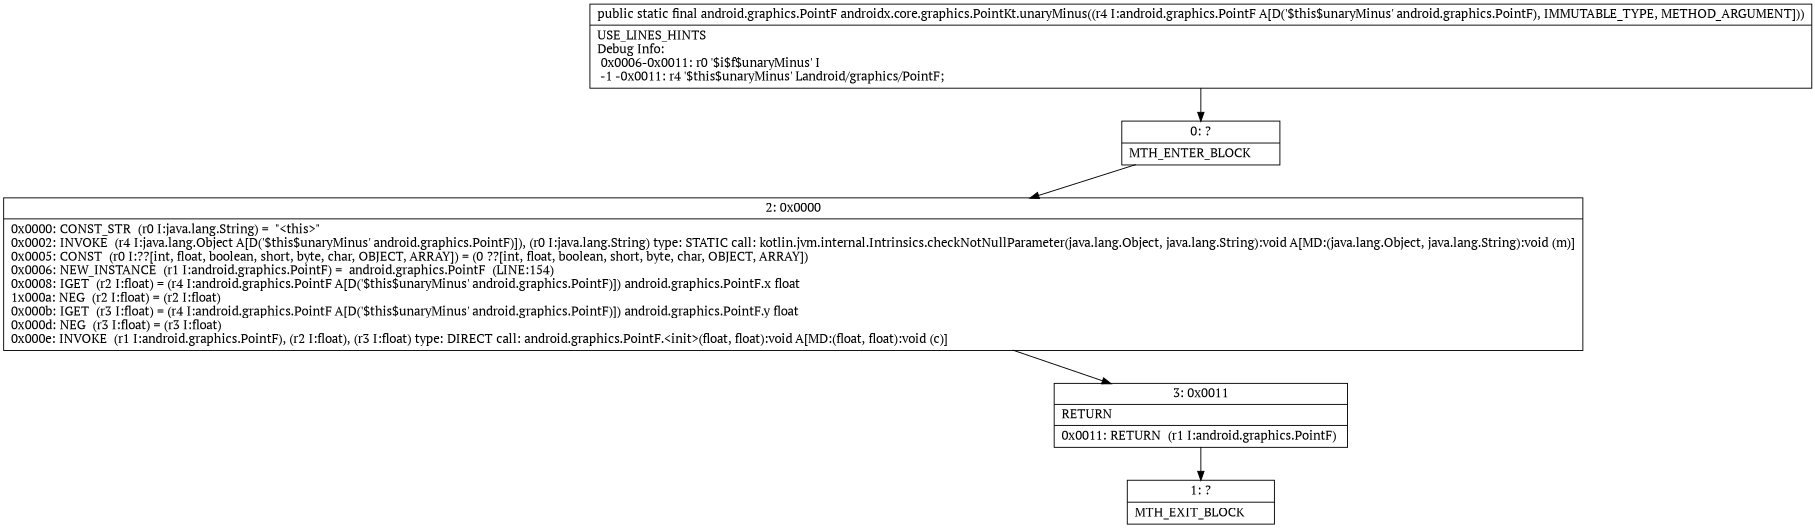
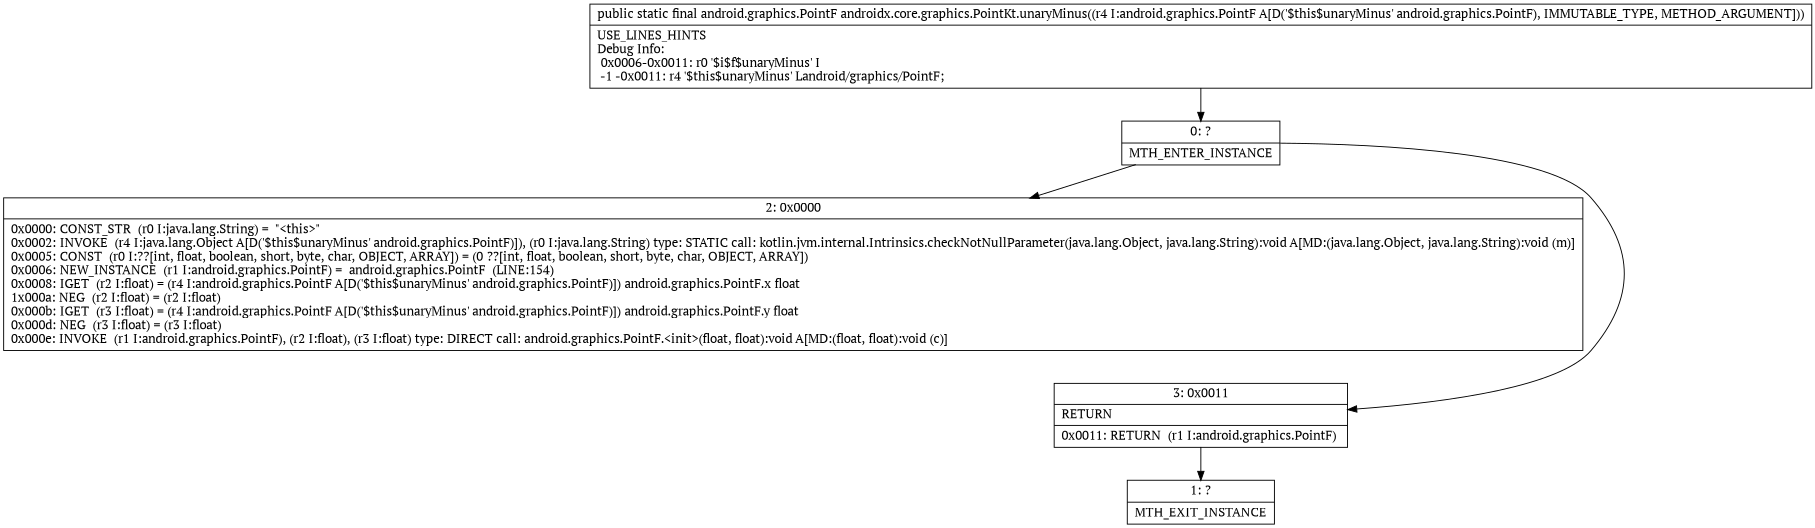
(1190, 154) -> (1201, 154)
(1058, 365) -> (1617, 237)
(1190, 513) -> (1201, 513)
